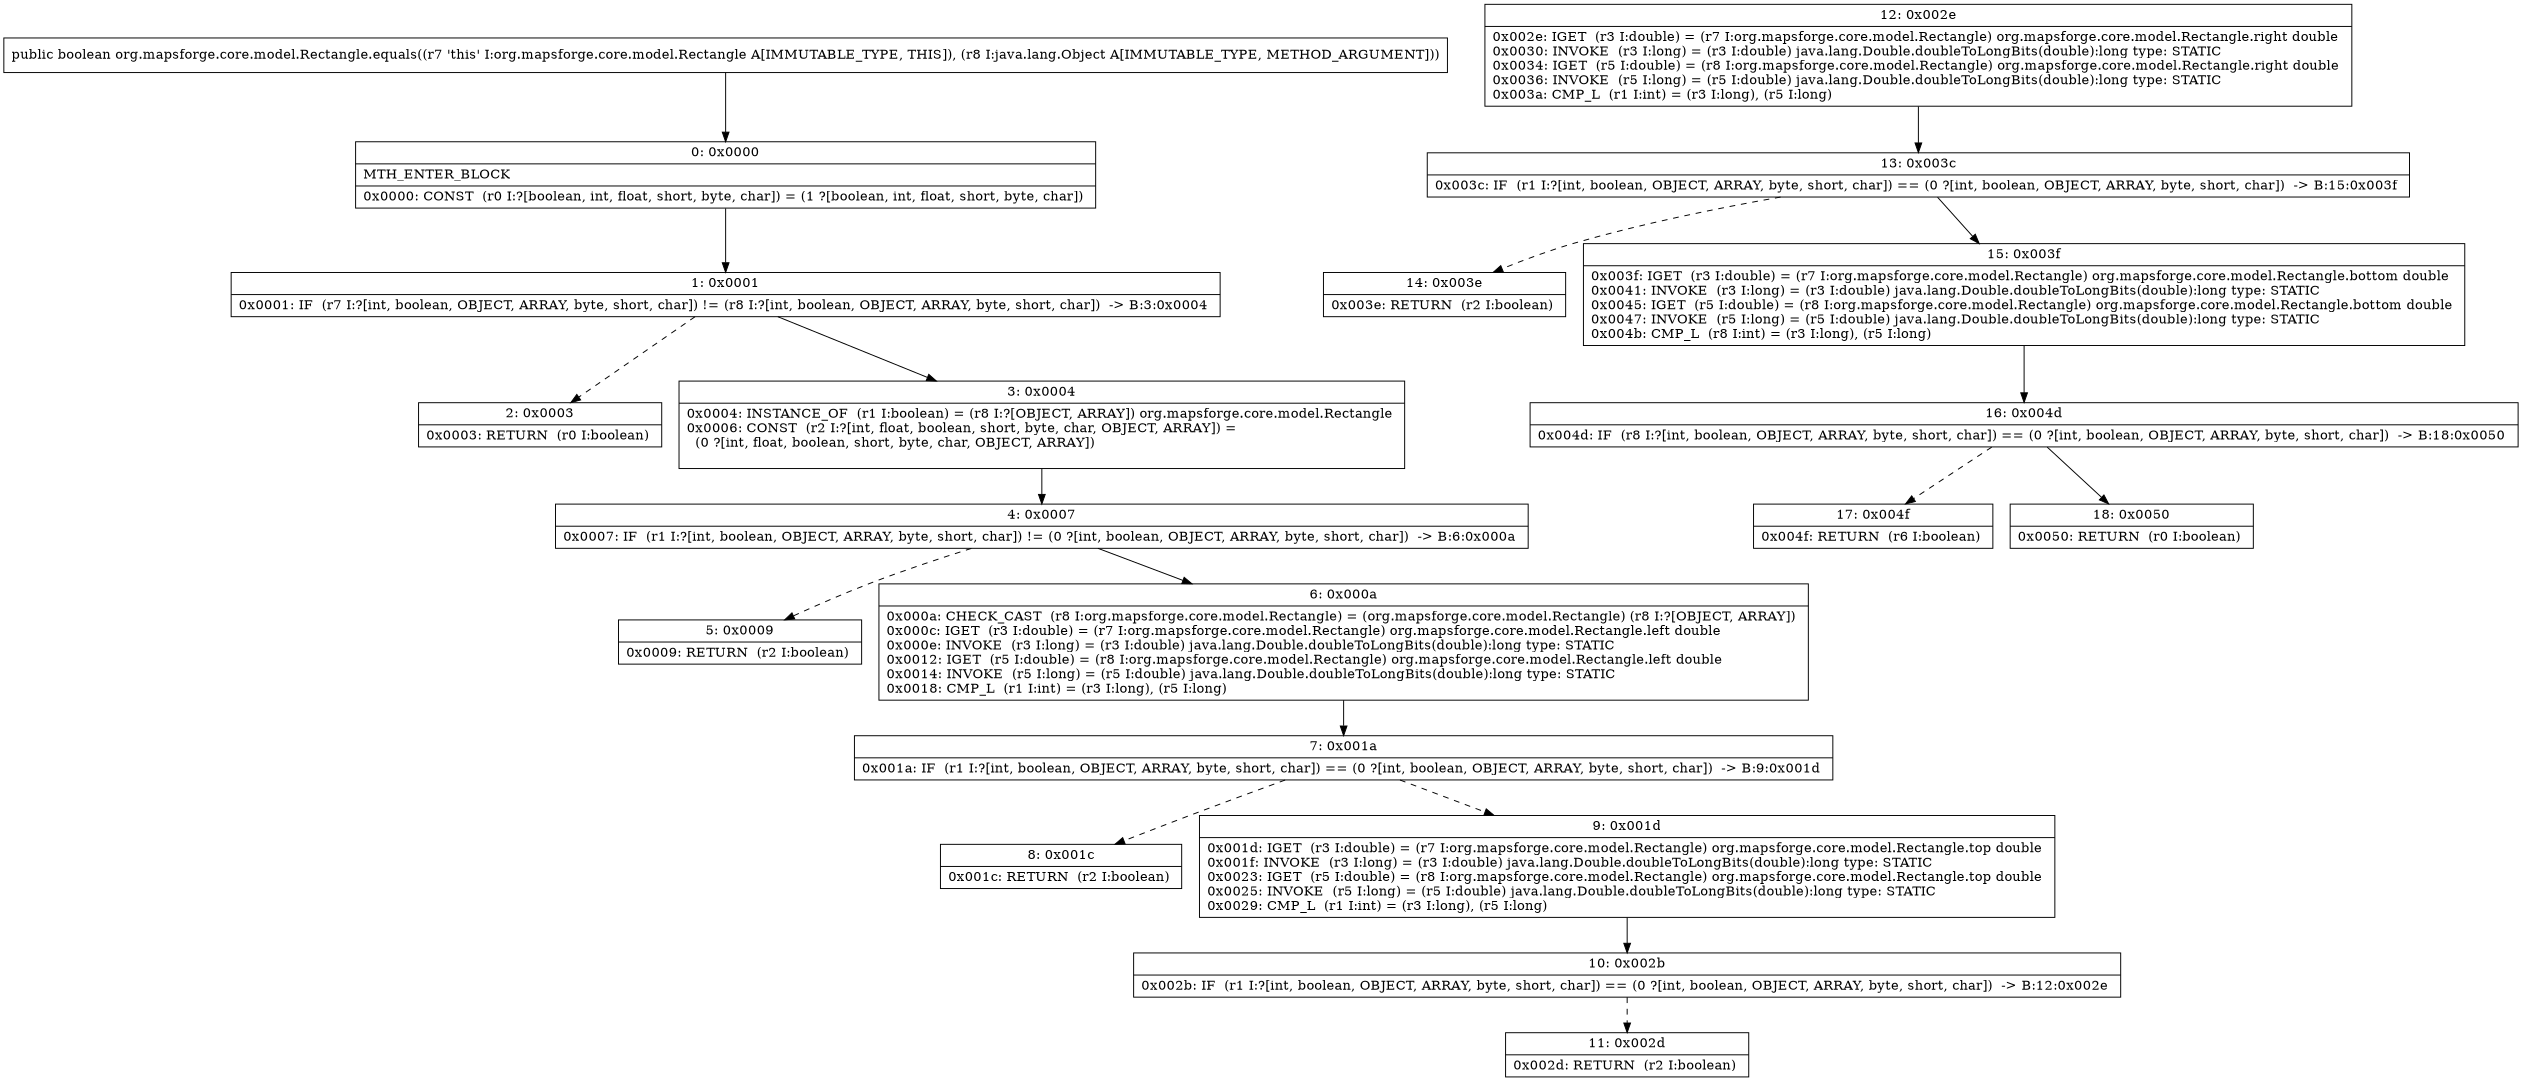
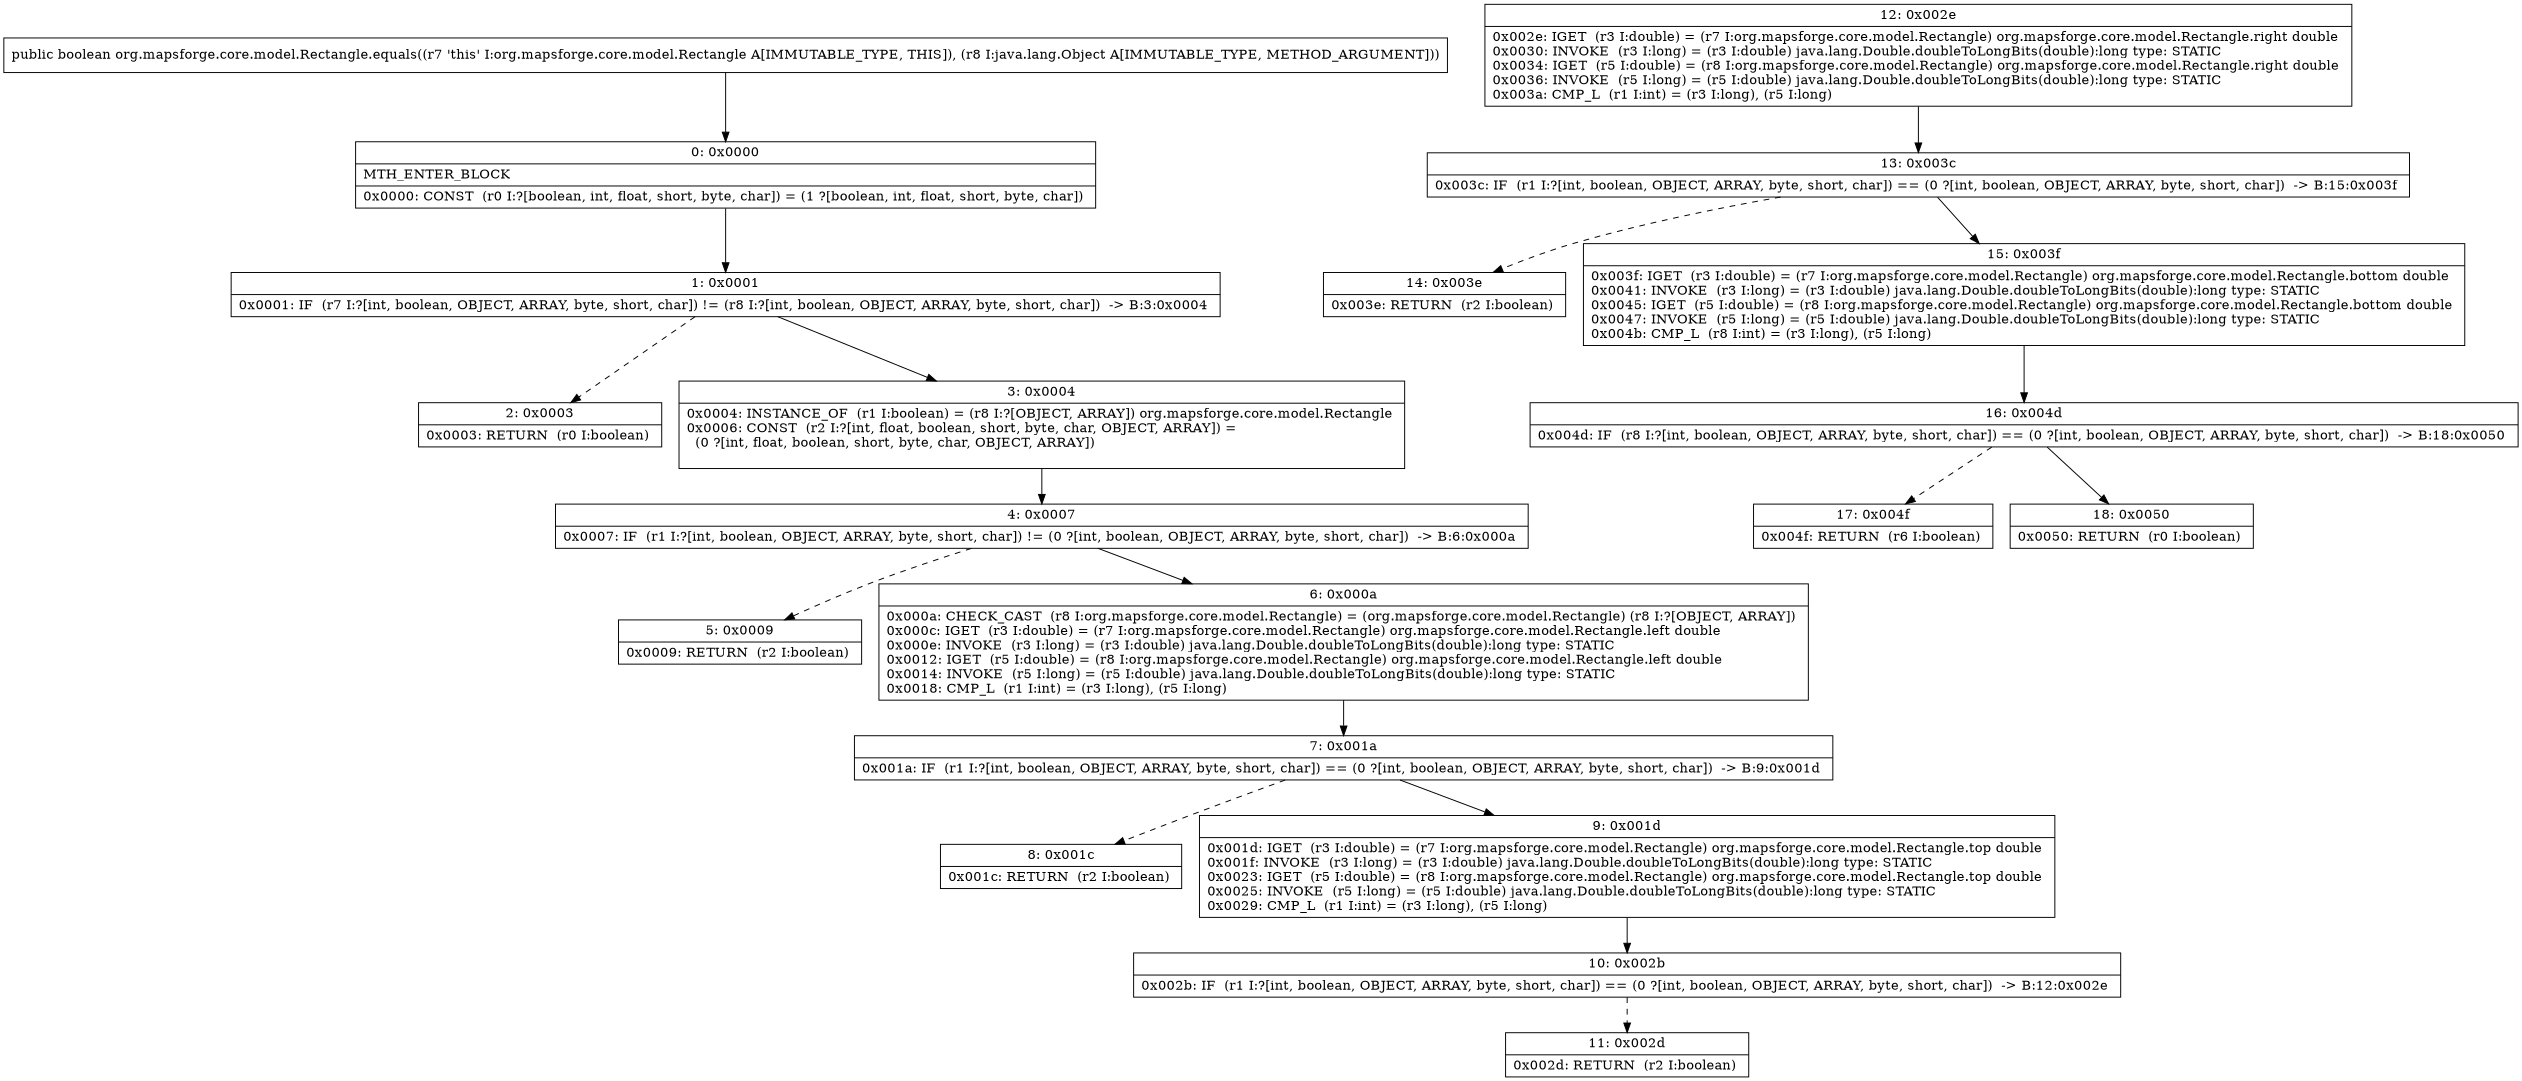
(1442, 796) -> (1442, 796)
